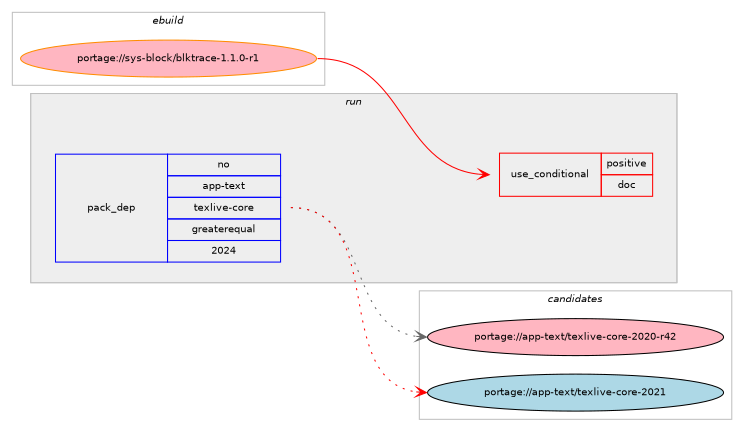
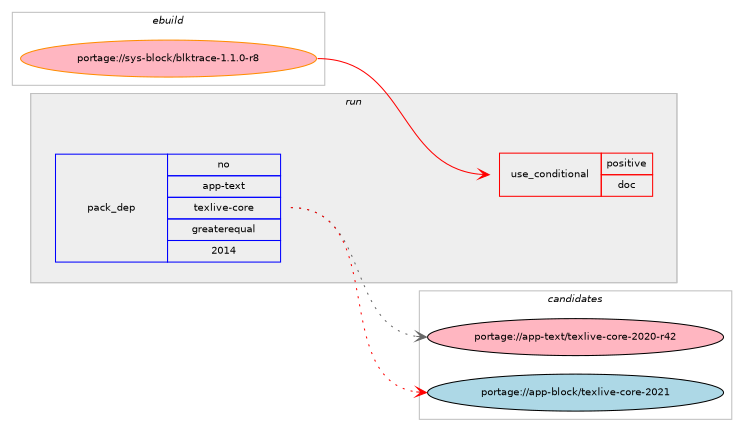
(169, 59) -> (169, 59)
(224, 251) -> (224, 251)
(576, 393) -> (576, 393)
